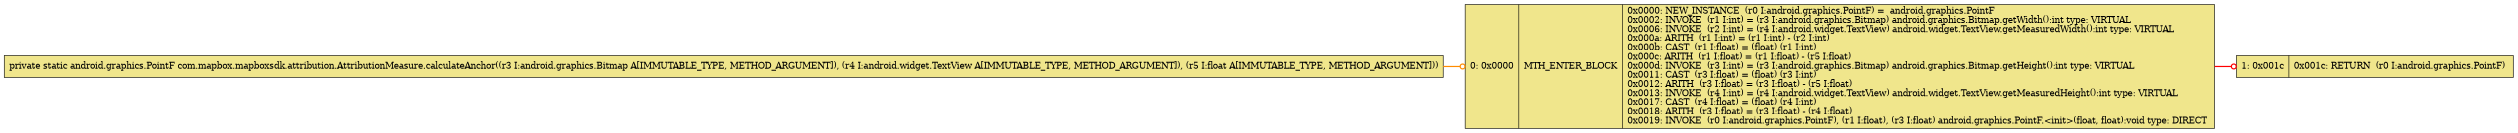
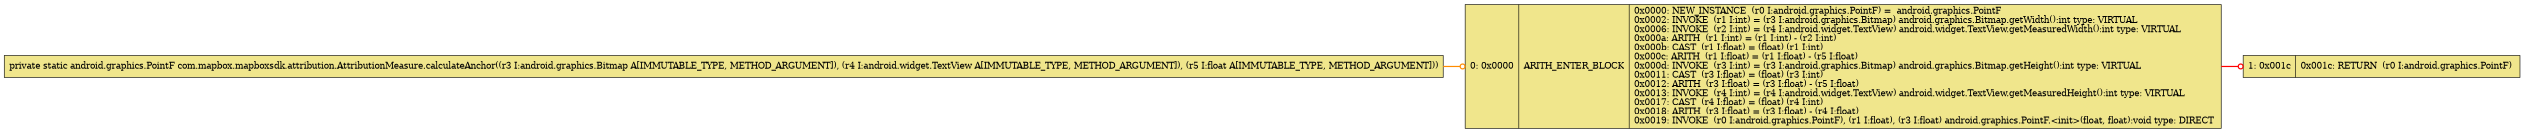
(1571, 66) -> (1574, 66)
